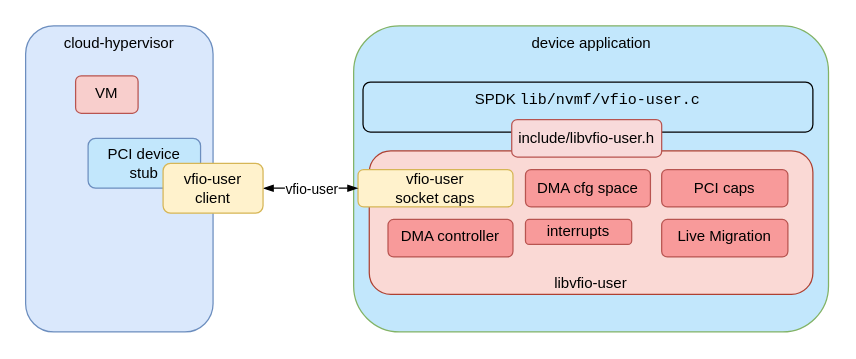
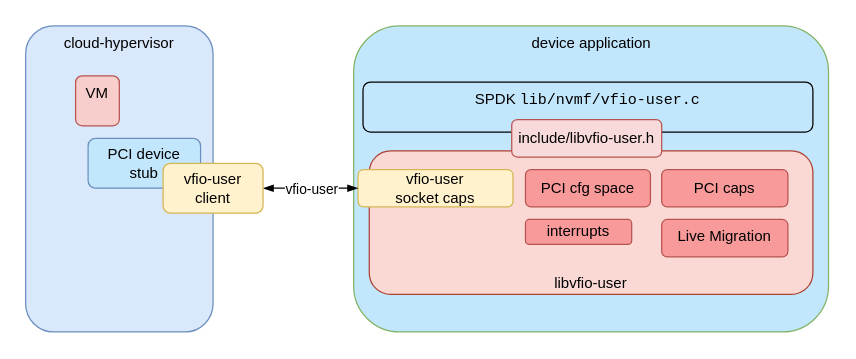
(107, 94) -> (98, 101)
(588, 188) -> (588, 188)
(451, 238) -> none
